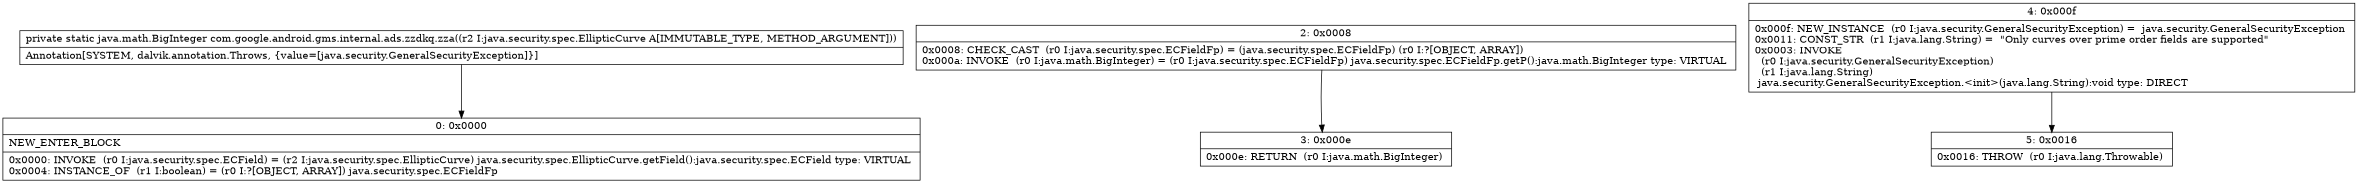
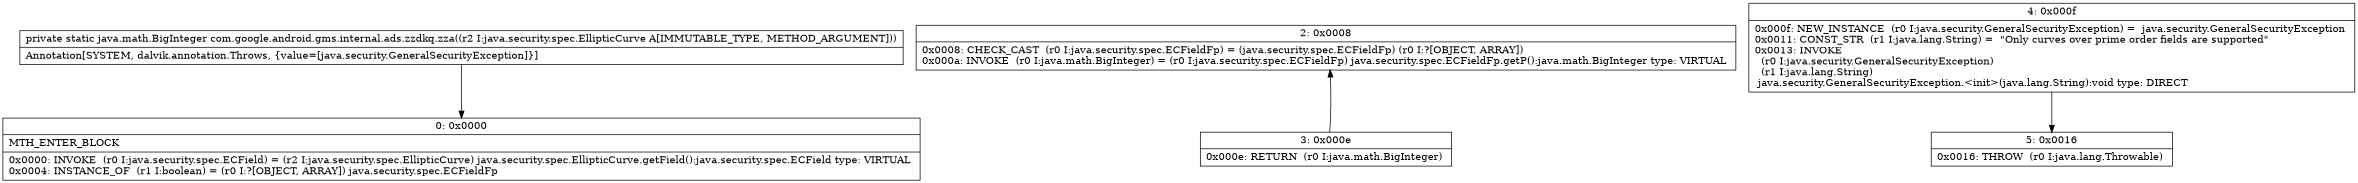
(1802, 51) -> (1802, 51)
(1321, 97) -> (1331, 105)
(65, 143) -> (64, 143)
